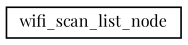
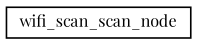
(94, 23) -> (99, 23)
